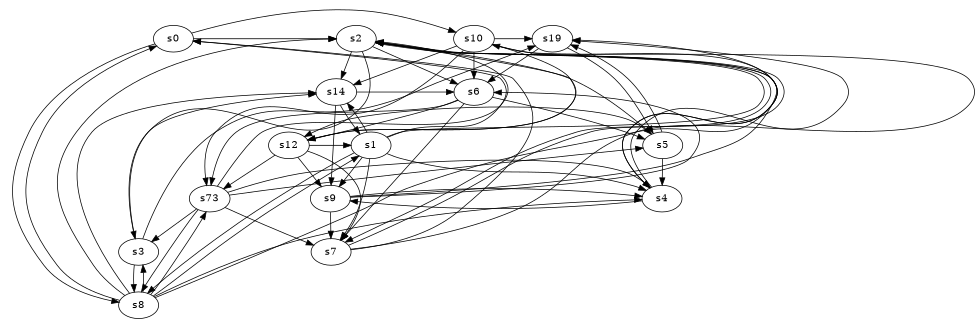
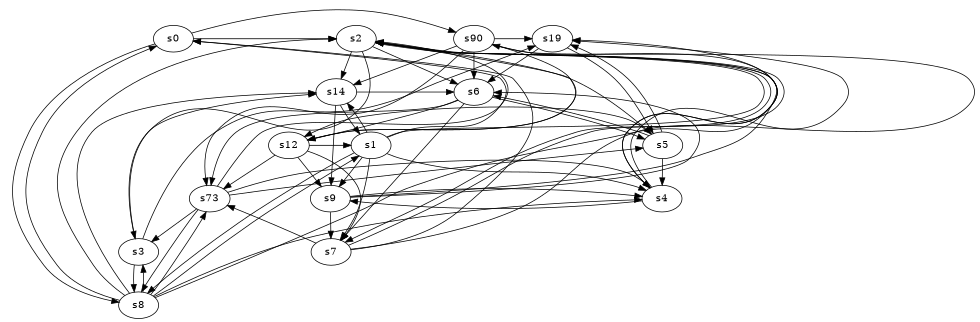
(474, 39) -> (474, 39)
none -> (575, 114)
(266, 225) -> (275, 225)
